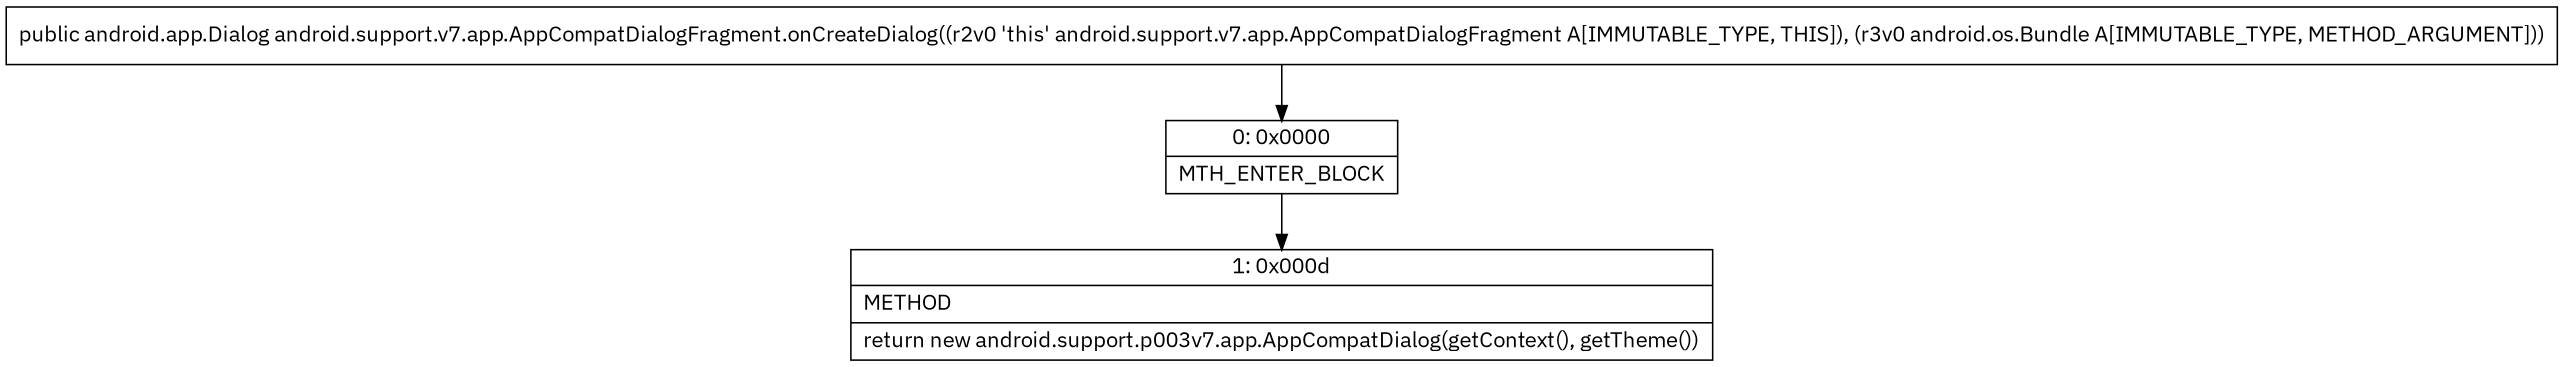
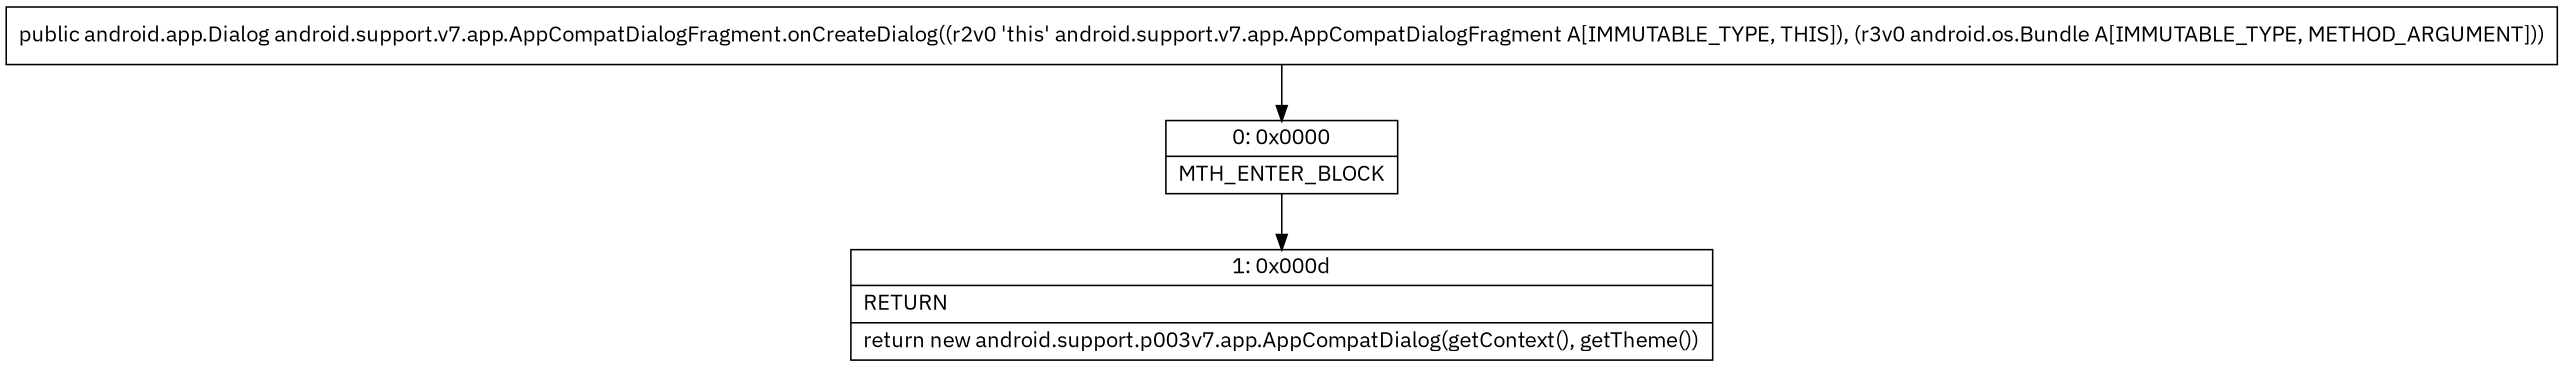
(908, 303) -> (906, 303)
